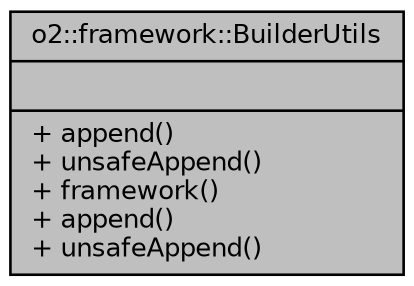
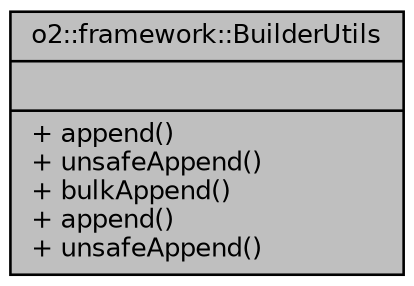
(126, 191) -> (132, 191)
